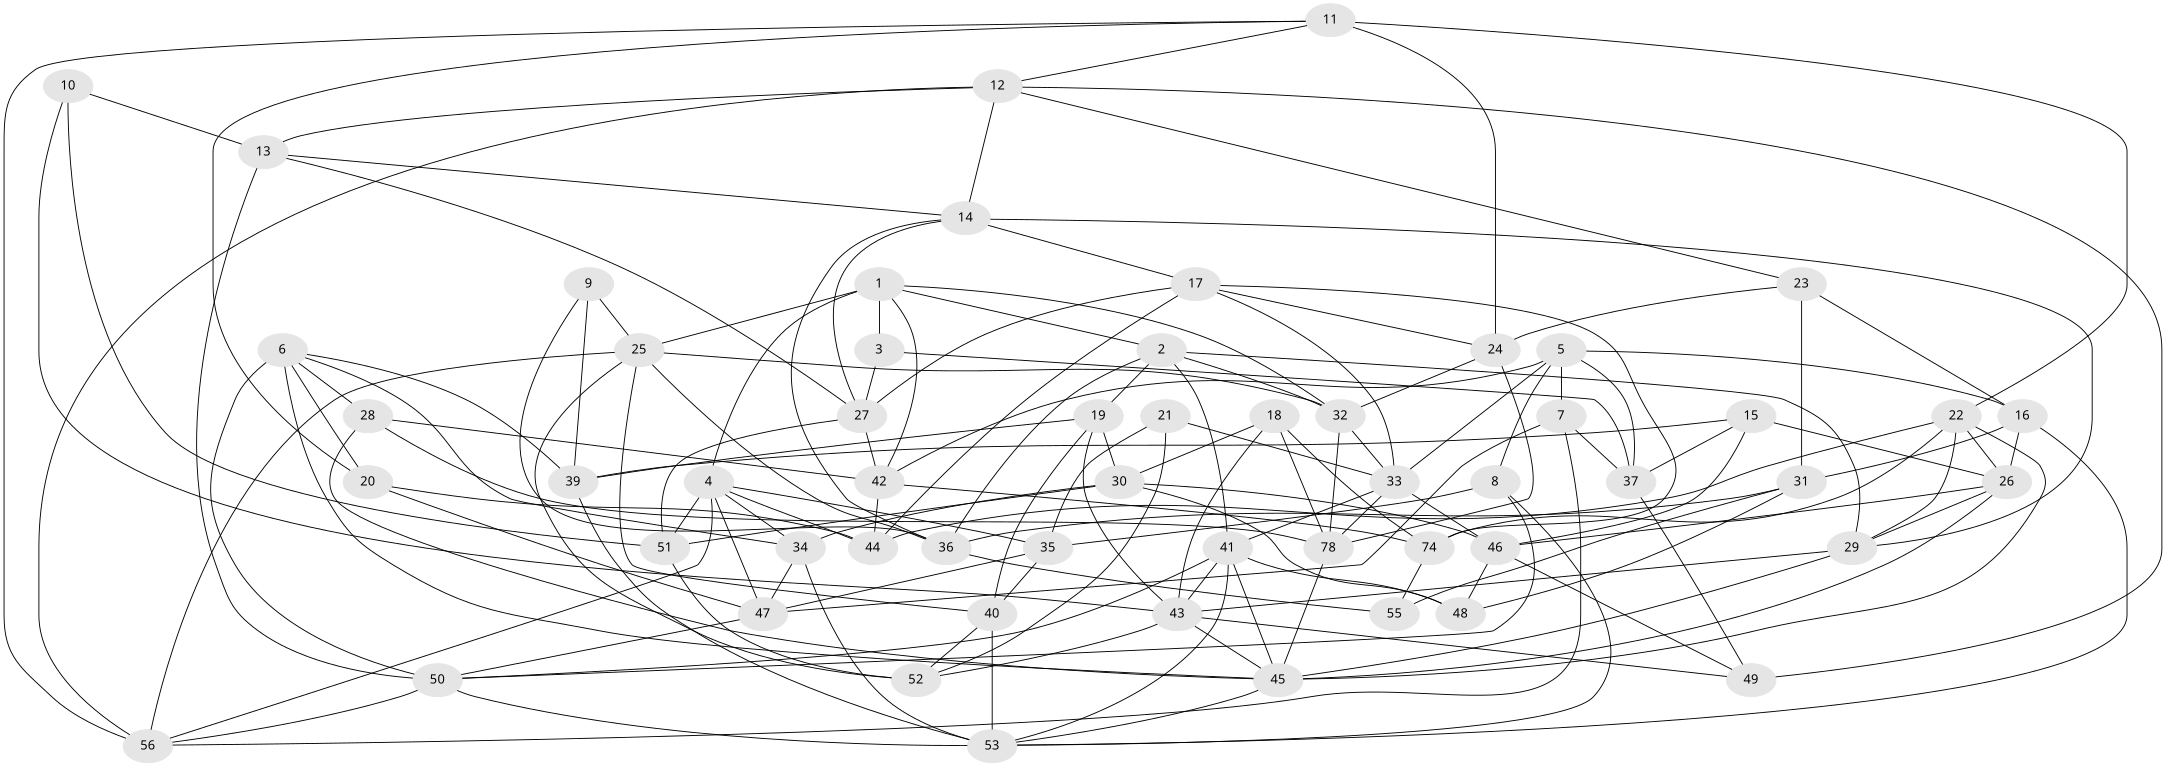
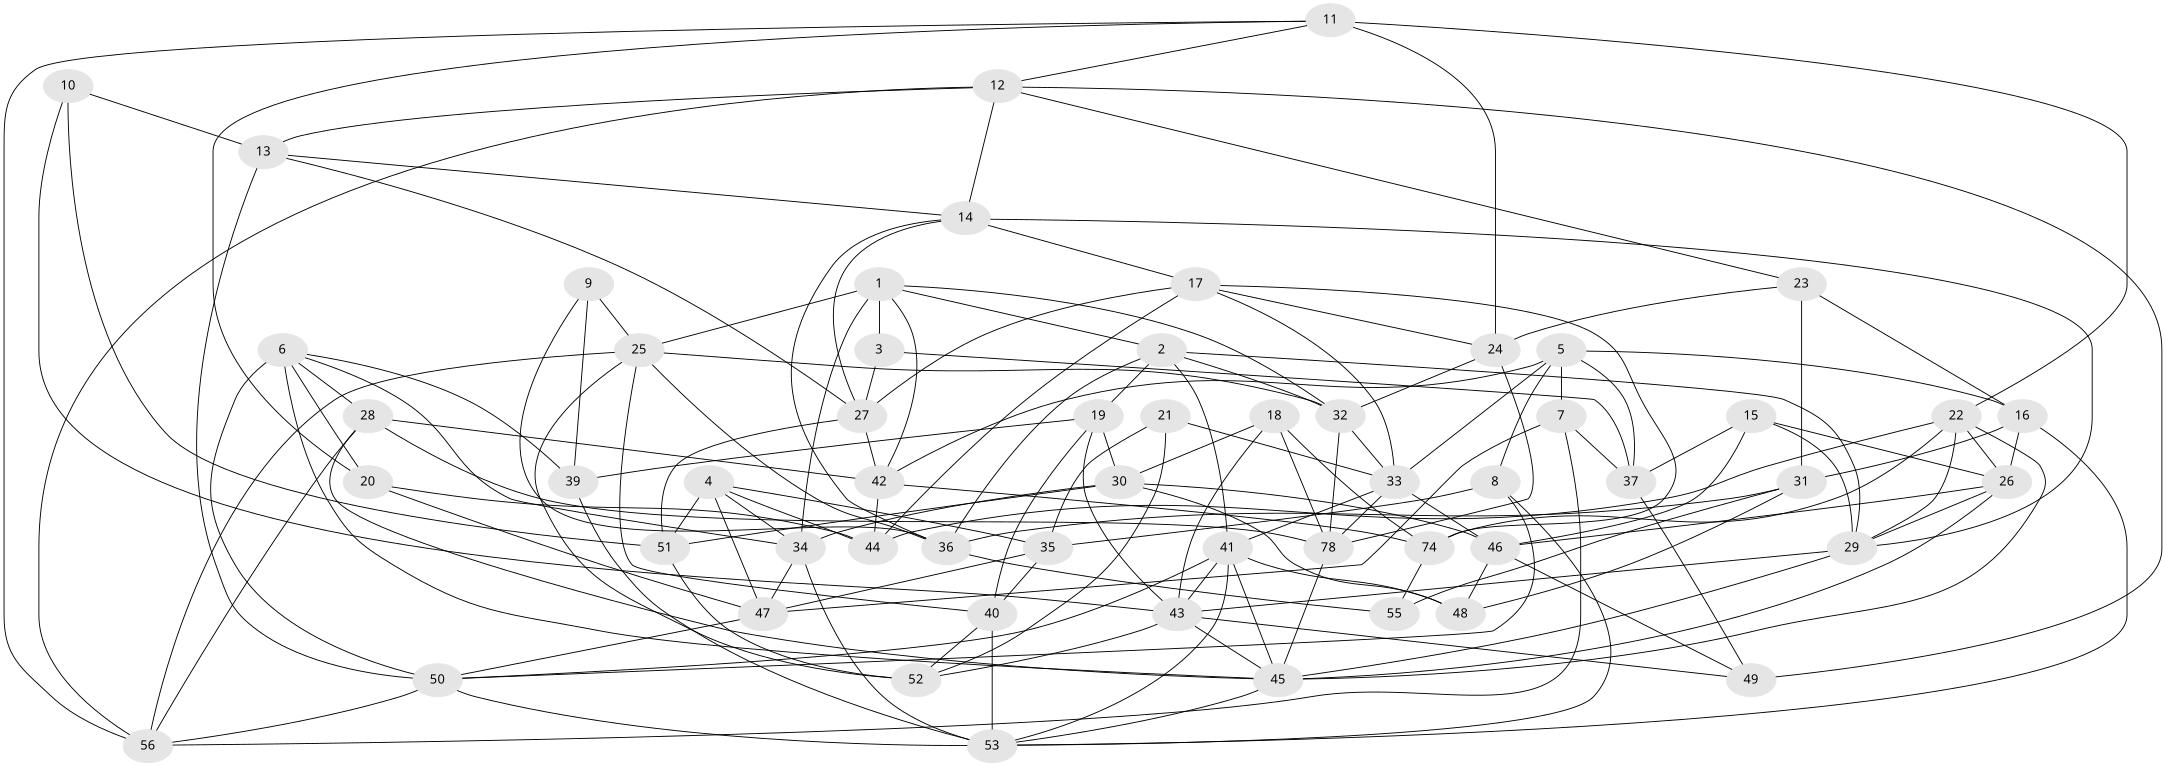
(755, 368) -> (821, 411)
(1190, 445) -> (1833, 463)
(467, 642) -> (255, 569)
